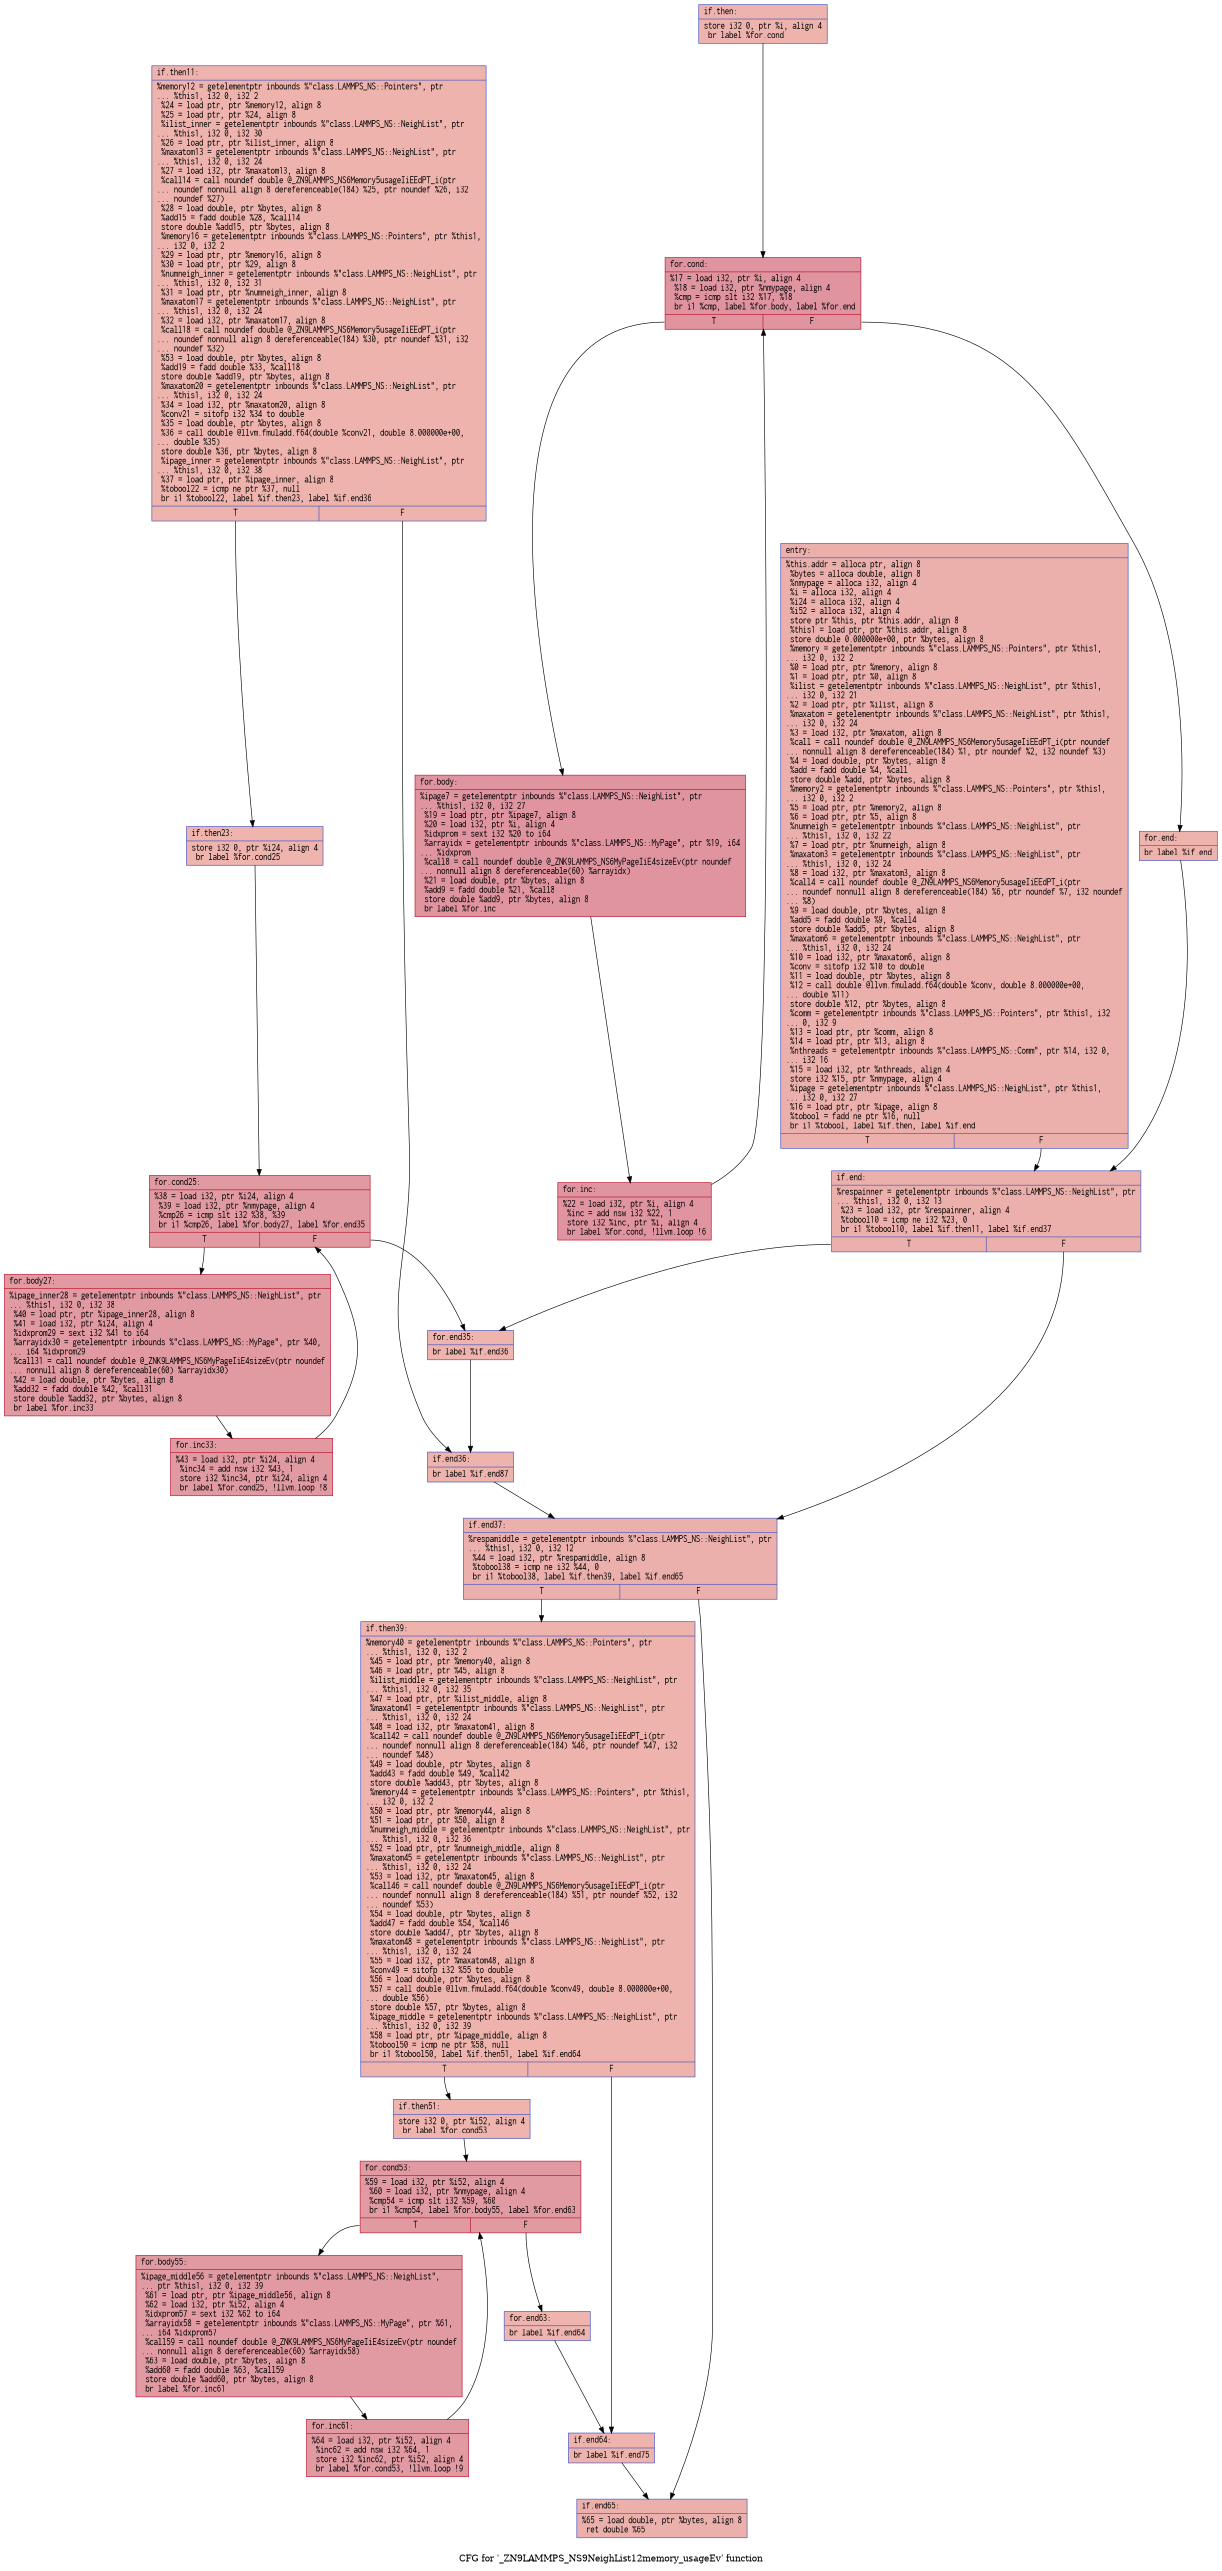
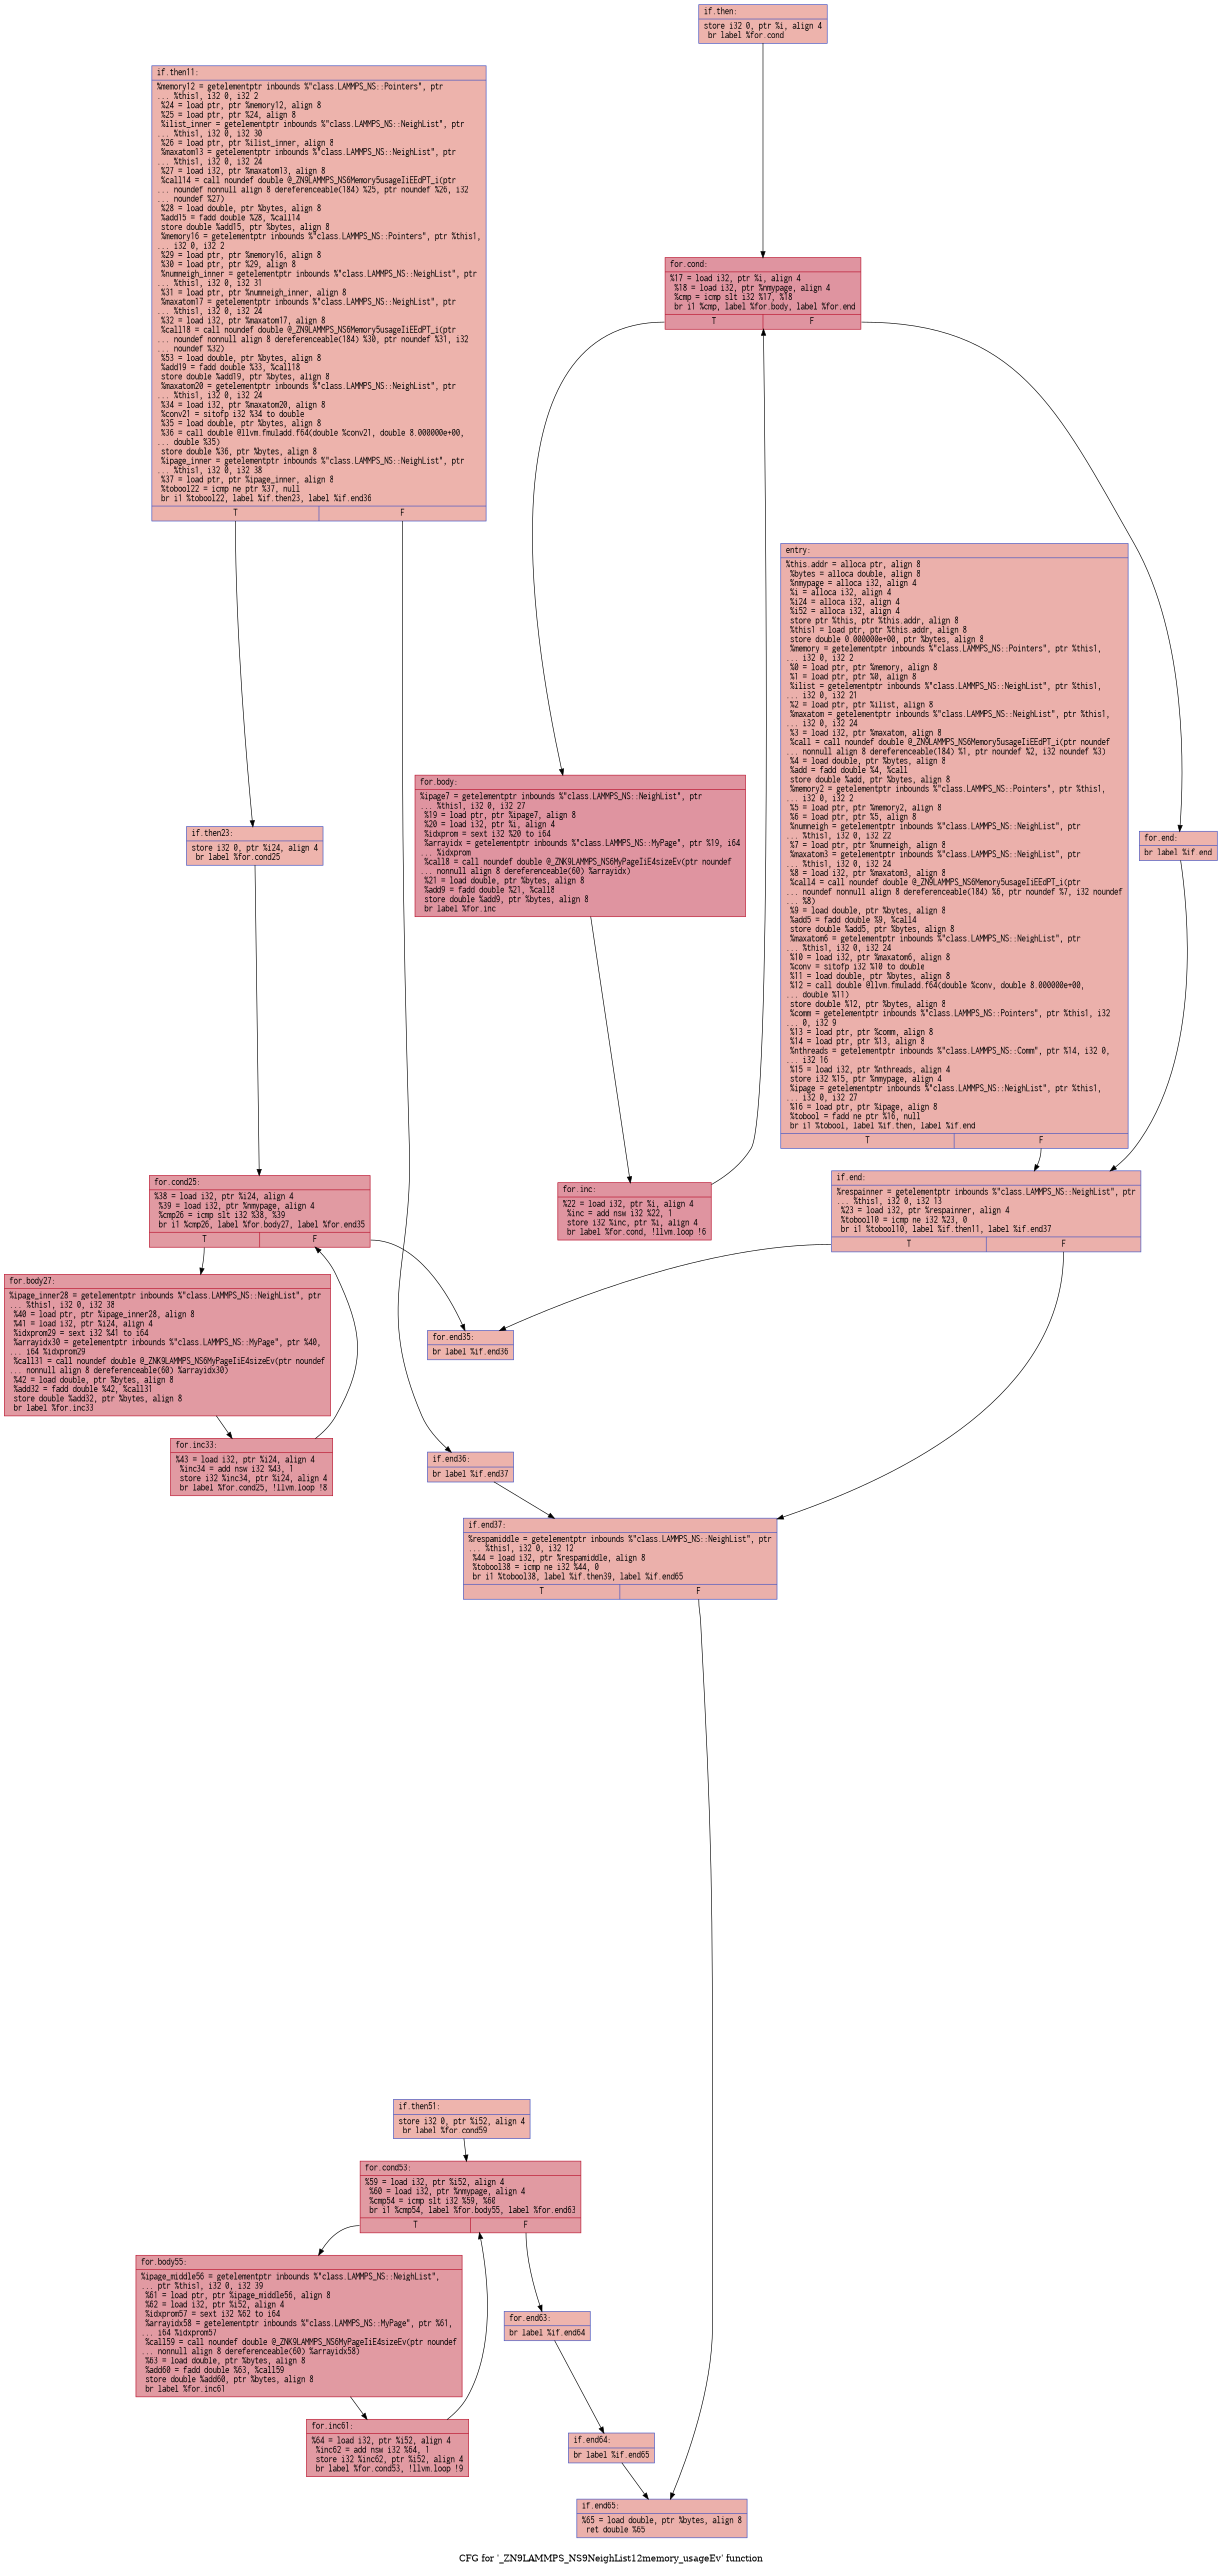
(471, 1403) -> none
(471, 1474) -> (471, 1474)
(528, 1849) -> none
(443, 2131) -> (443, 2131)
(611, 2455) -> (611, 2455)
